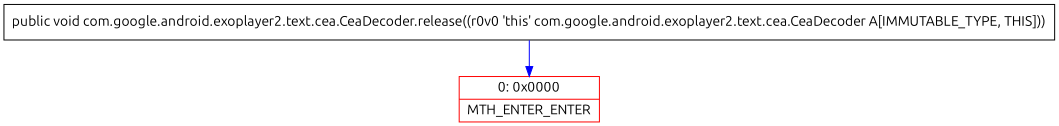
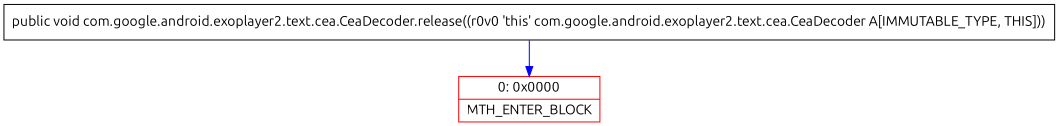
(529, 110) -> (529, 110)
